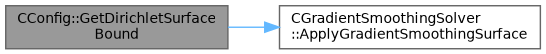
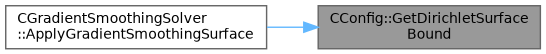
(246, 27) -> (285, 27)
